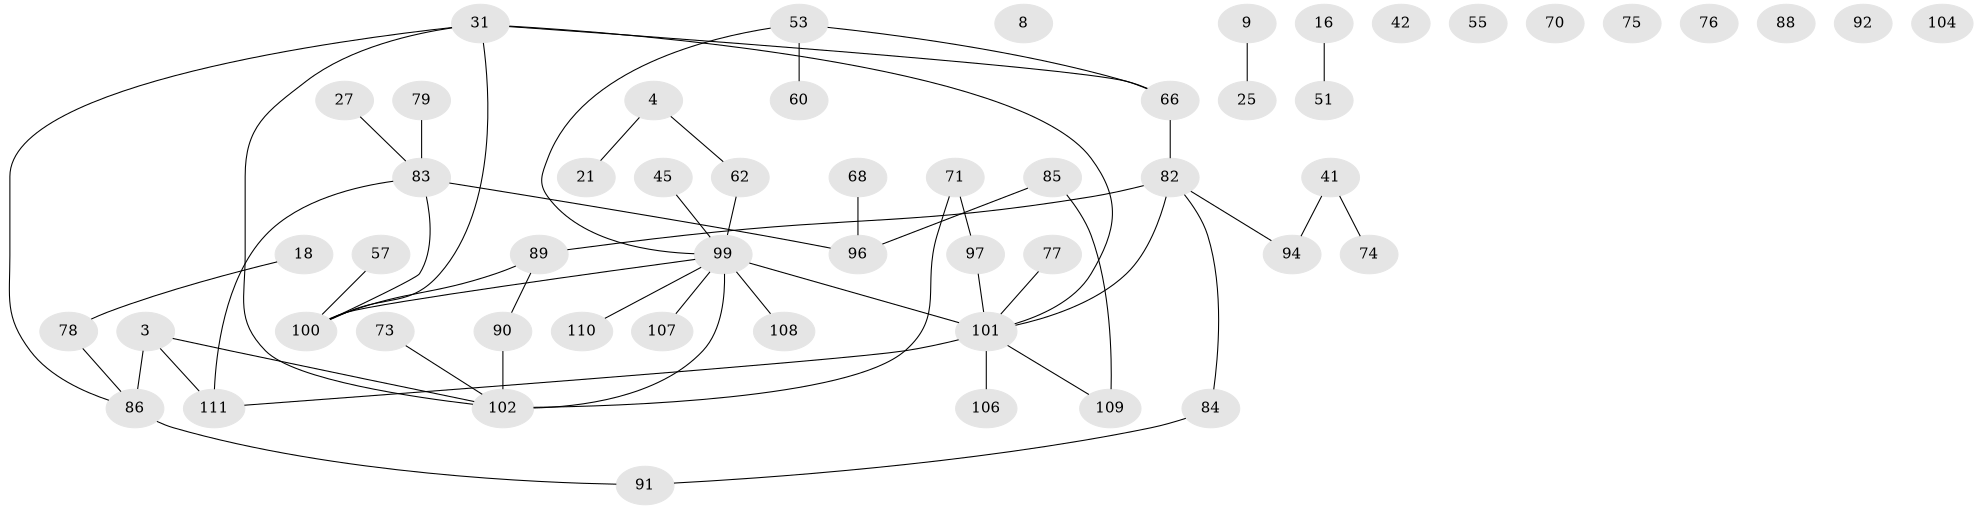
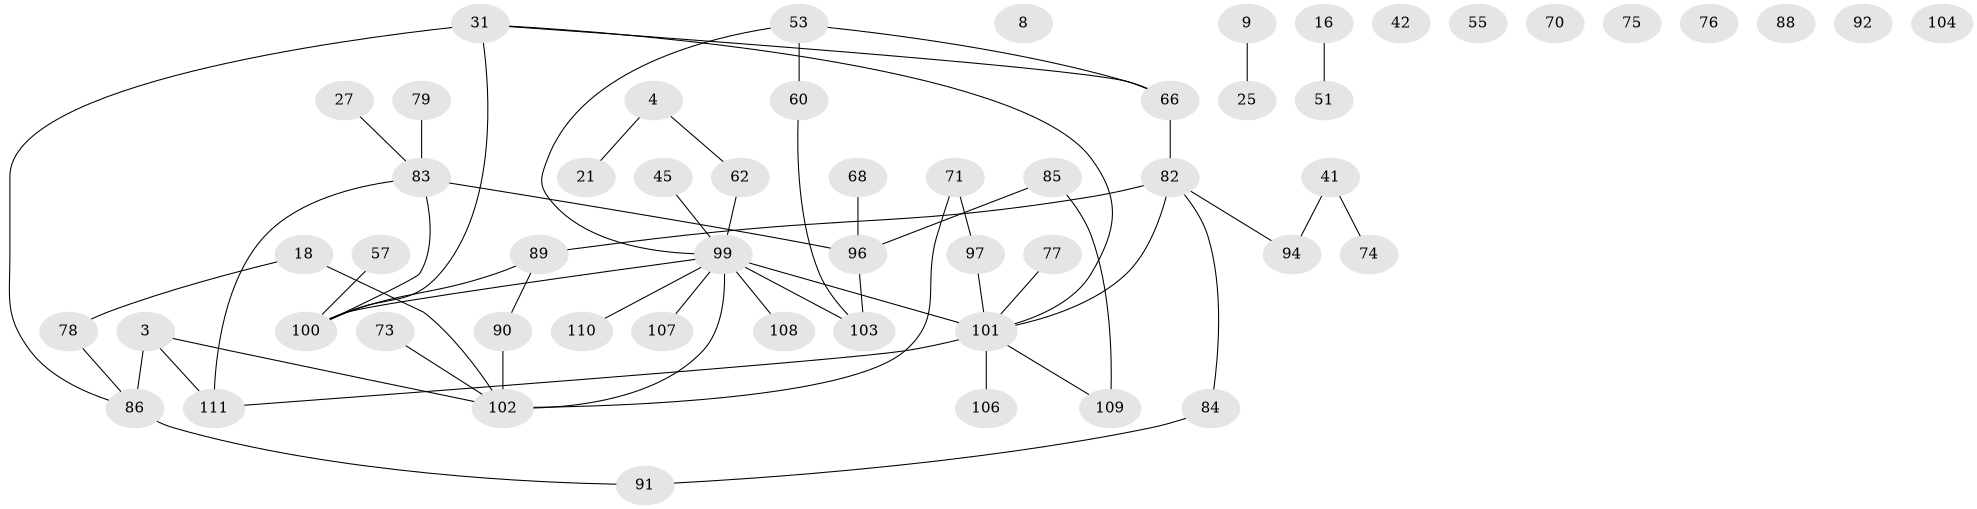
(245, 237) -> (422, 312)
none -> (864, 332)
